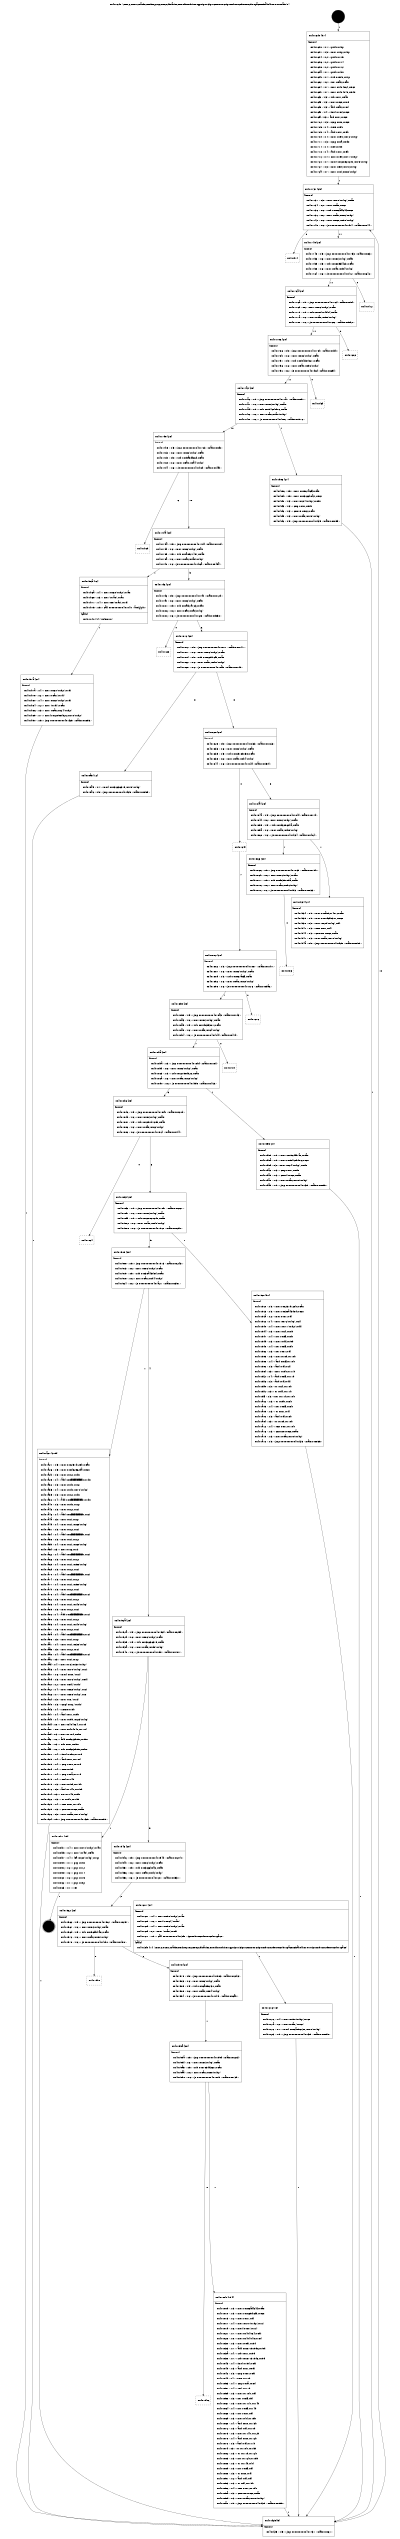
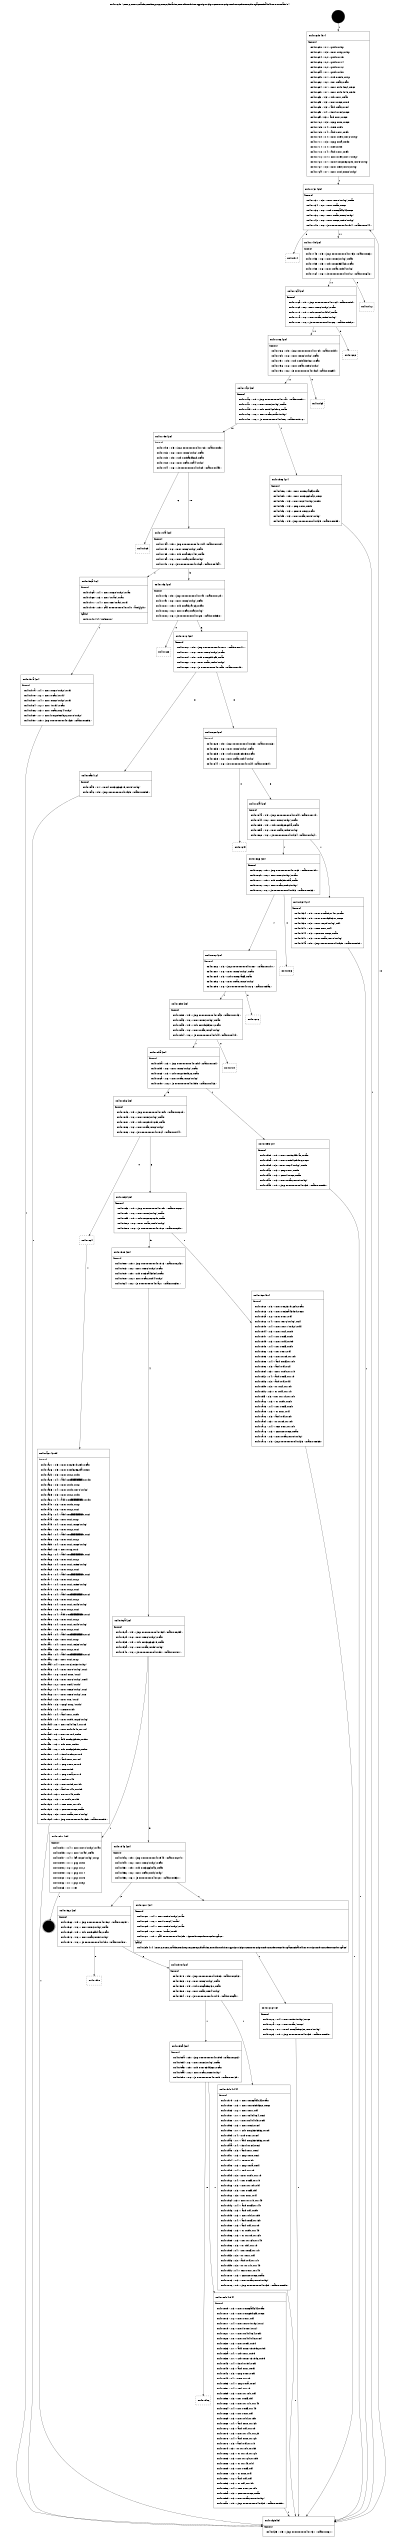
(240, 900) -> (262, 922)
(127, 1371) -> (83, 1346)
none -> (365, 1741)
none -> (190, 1891)
none -> (254, 2187)
